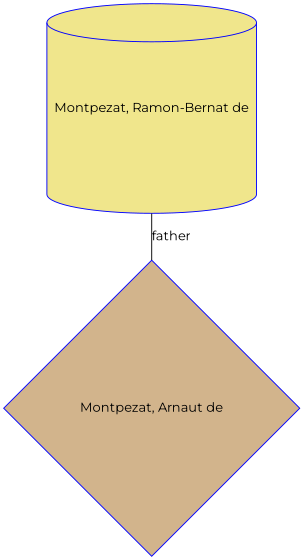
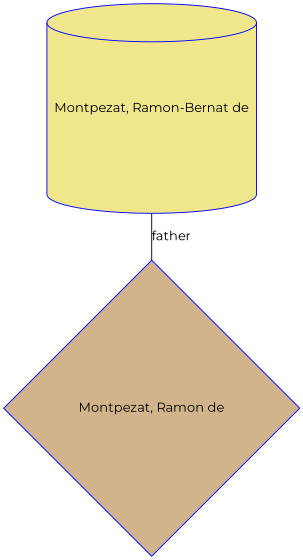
(152, 408) -> (152, 408)
